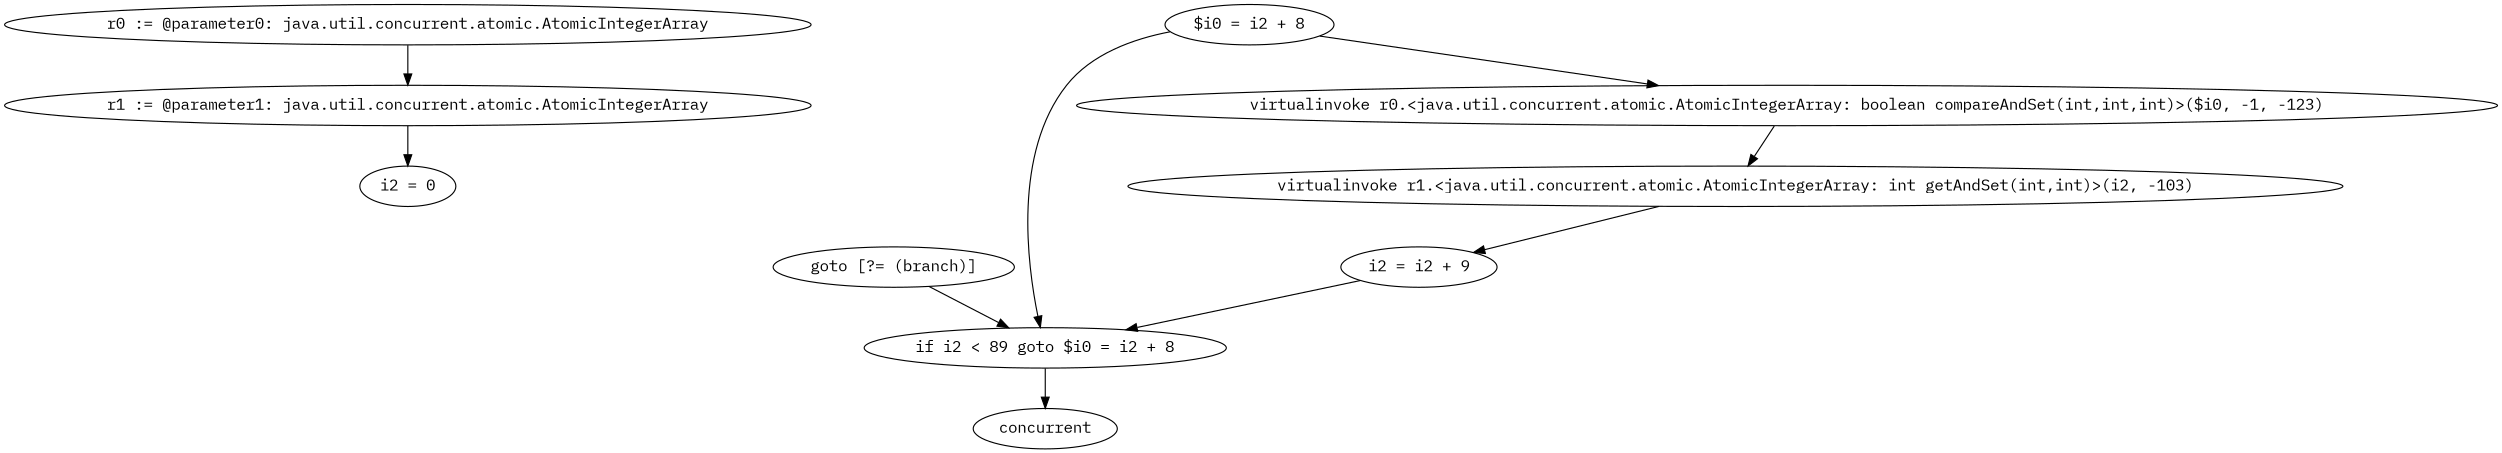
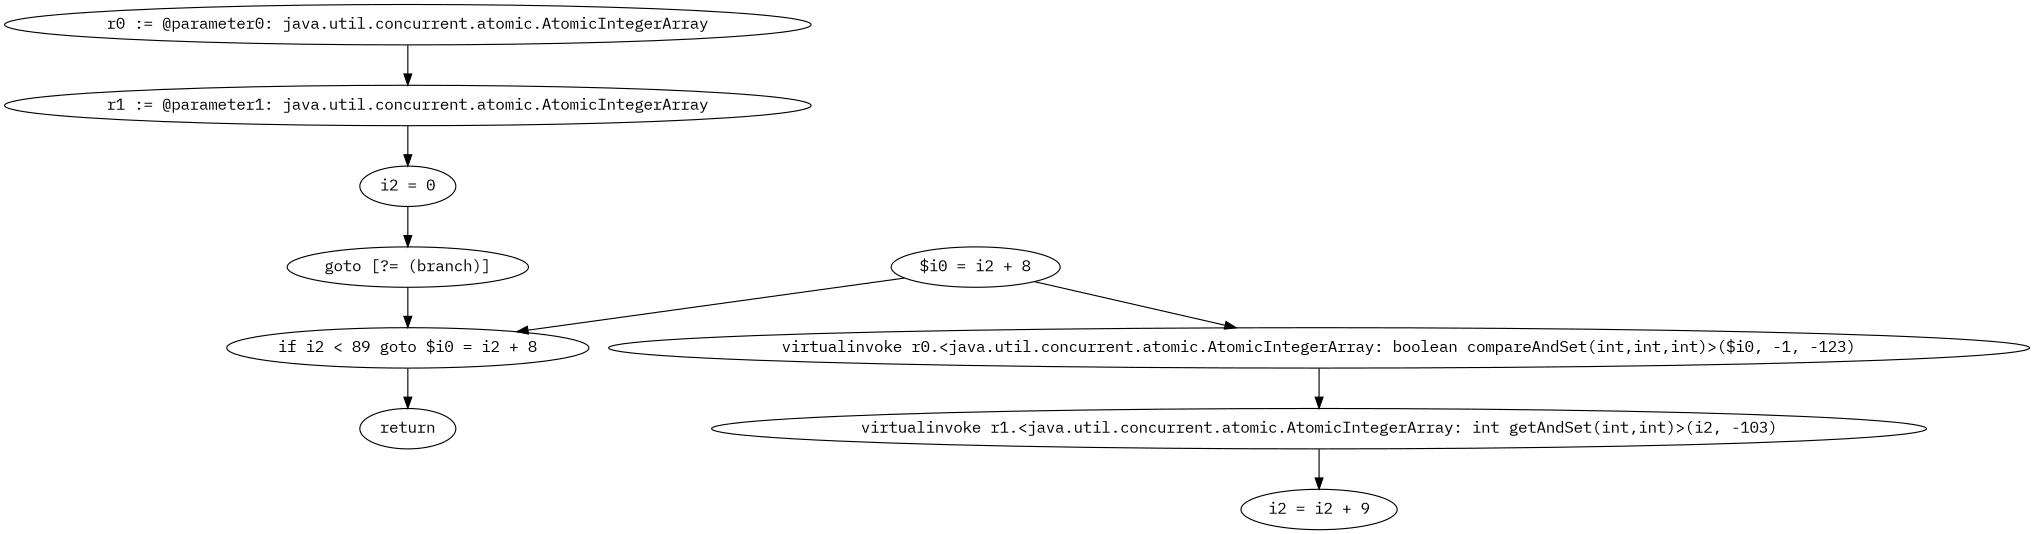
none -> (408, 221)
(1249, 304) -> none
(1045, 429) -> (408, 429)
